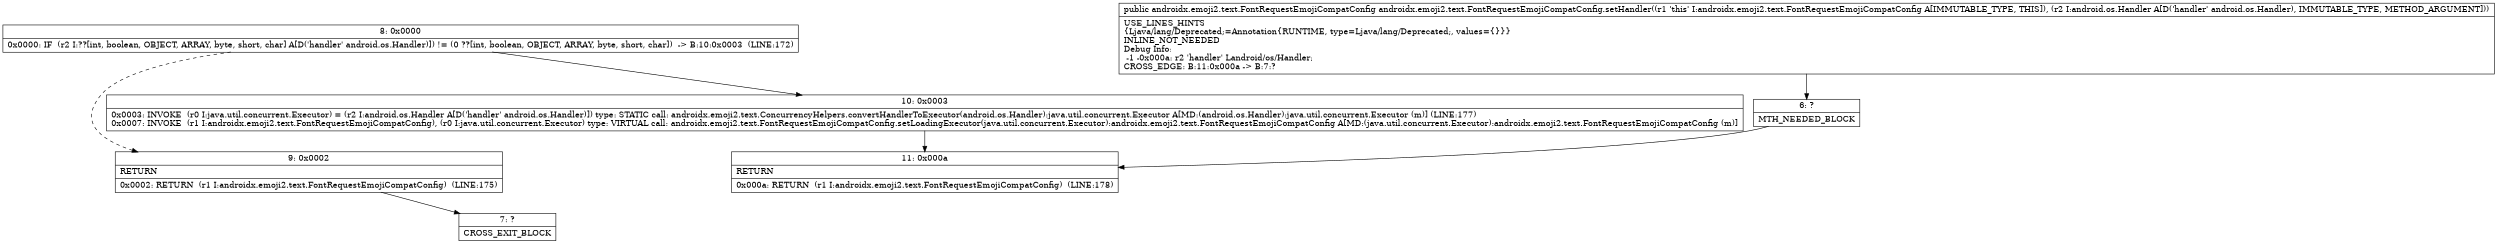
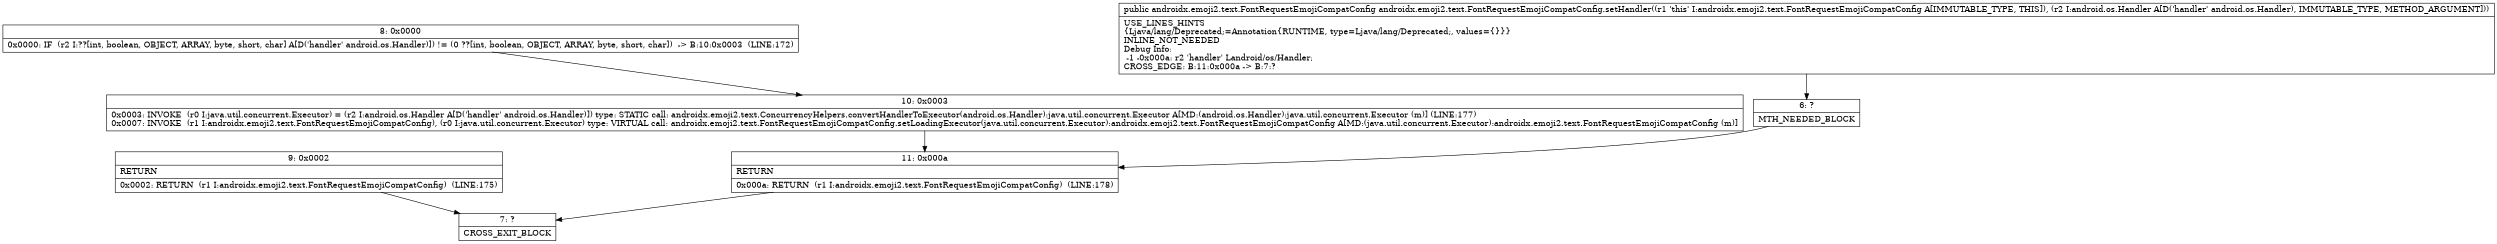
(125, 78) -> none
none -> (668, 206)
